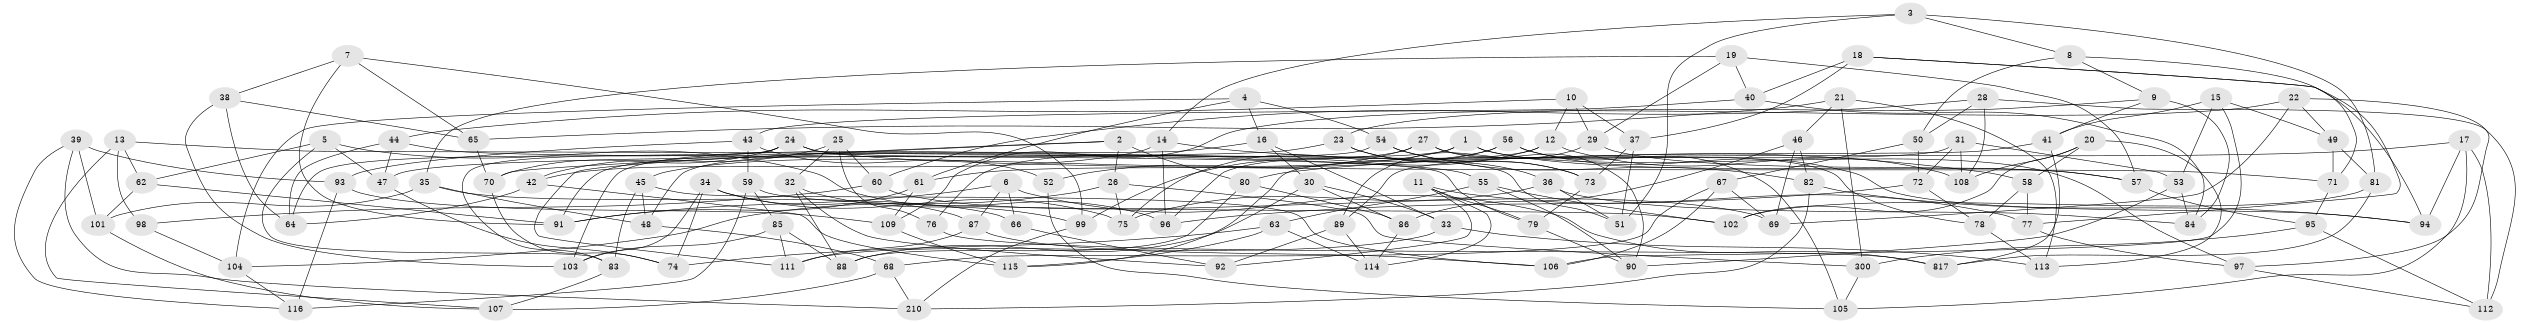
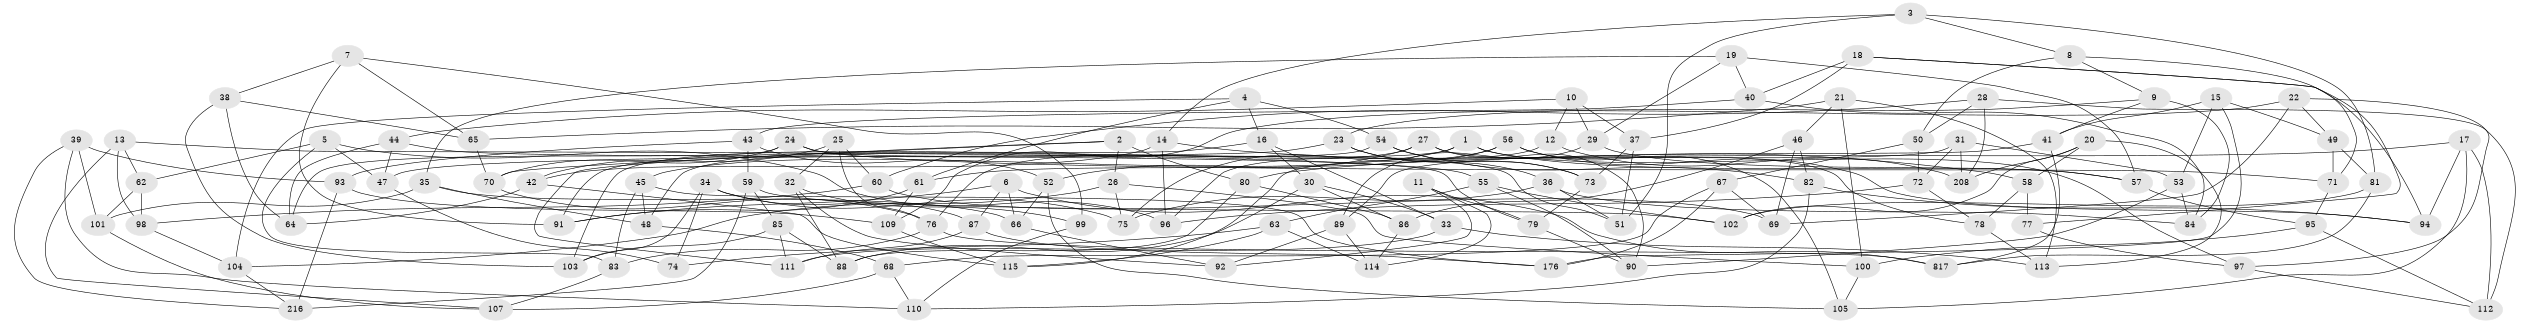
(1311, 160) -> none
(469, 172) -> (774, 250)
(1962, 183) -> (1962, 183)
(1724, 198) -> none
none -> (1033, 204)
(370, 206) -> (142, 204)
(521, 237) -> (711, 204)
(1551, 267) -> (1551, 267)
(1863, 267) -> (1863, 267)
(296, 310) -> (296, 310)
(914, 310) -> (914, 310)
